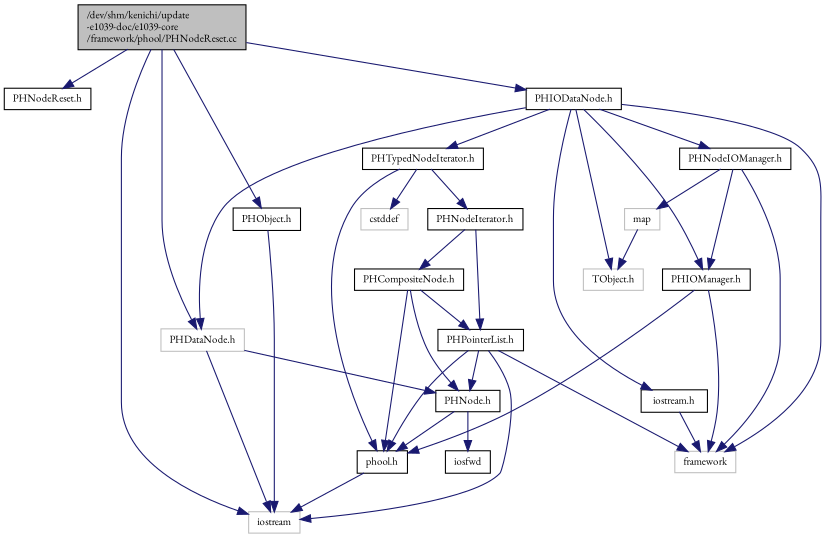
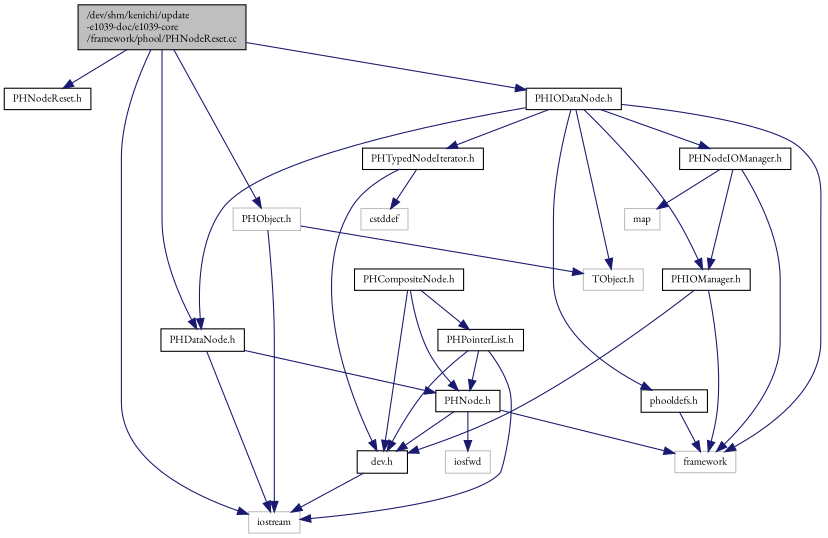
(267, 219) -> (267, 219)
(475, 219) -> none
(630, 245) -> (437, 249)
(203, 340) -> (203, 340)
(588, 399) -> (582, 430)
(674, 401) -> (674, 401)
(382, 462) -> (382, 462)
(468, 462) -> (468, 462)
